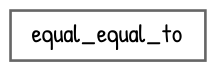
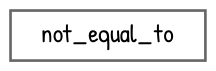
(108, 36) -> (108, 36)
